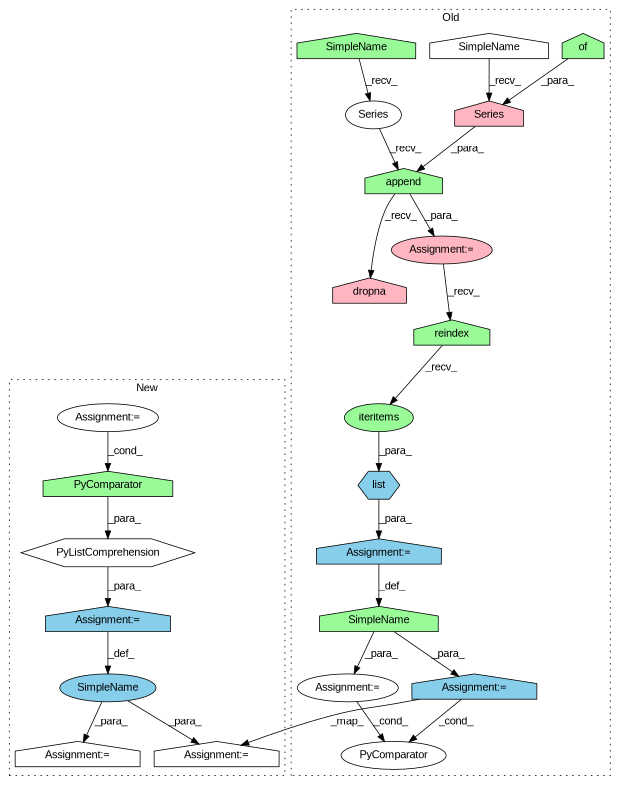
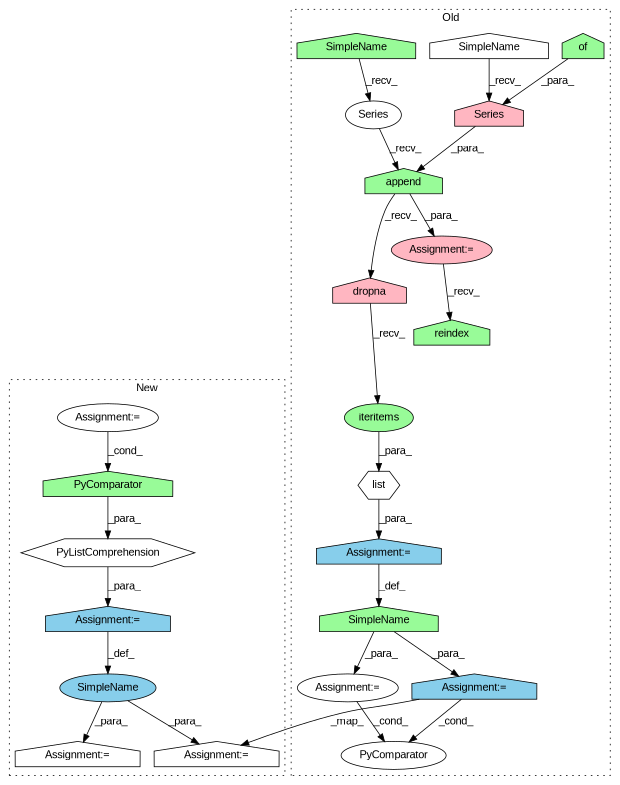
(419, 372) -> (374, 349)
(379, 485) -> (379, 485)
